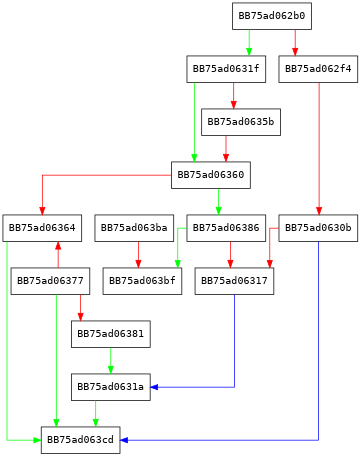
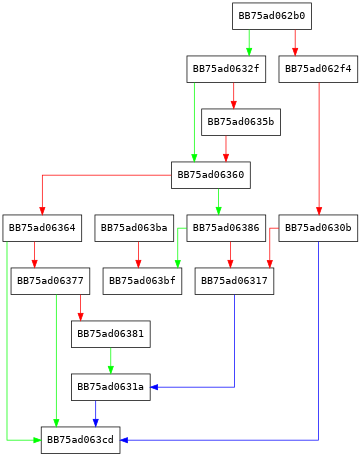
(226, 69) -> (226, 69)
(58, 258) -> (35, 251)
(96, 410) -> (96, 410)
